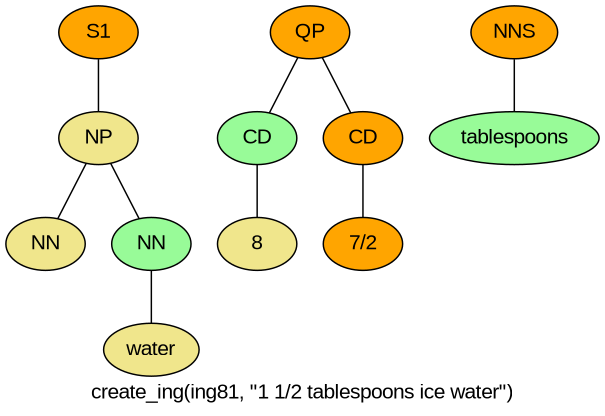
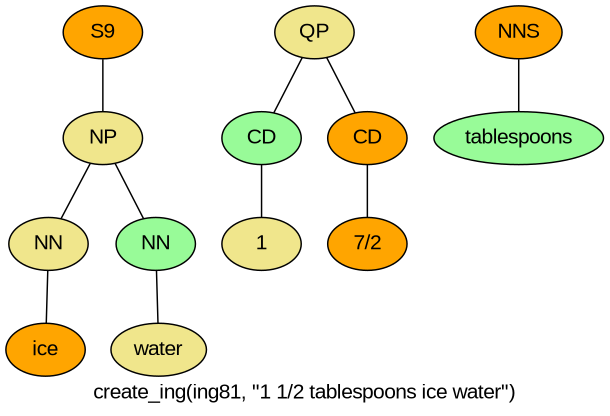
(98, 32) -> (103, 32)
(310, 32) -> (314, 32)
(257, 244) -> (262, 244)
none -> (46, 350)
